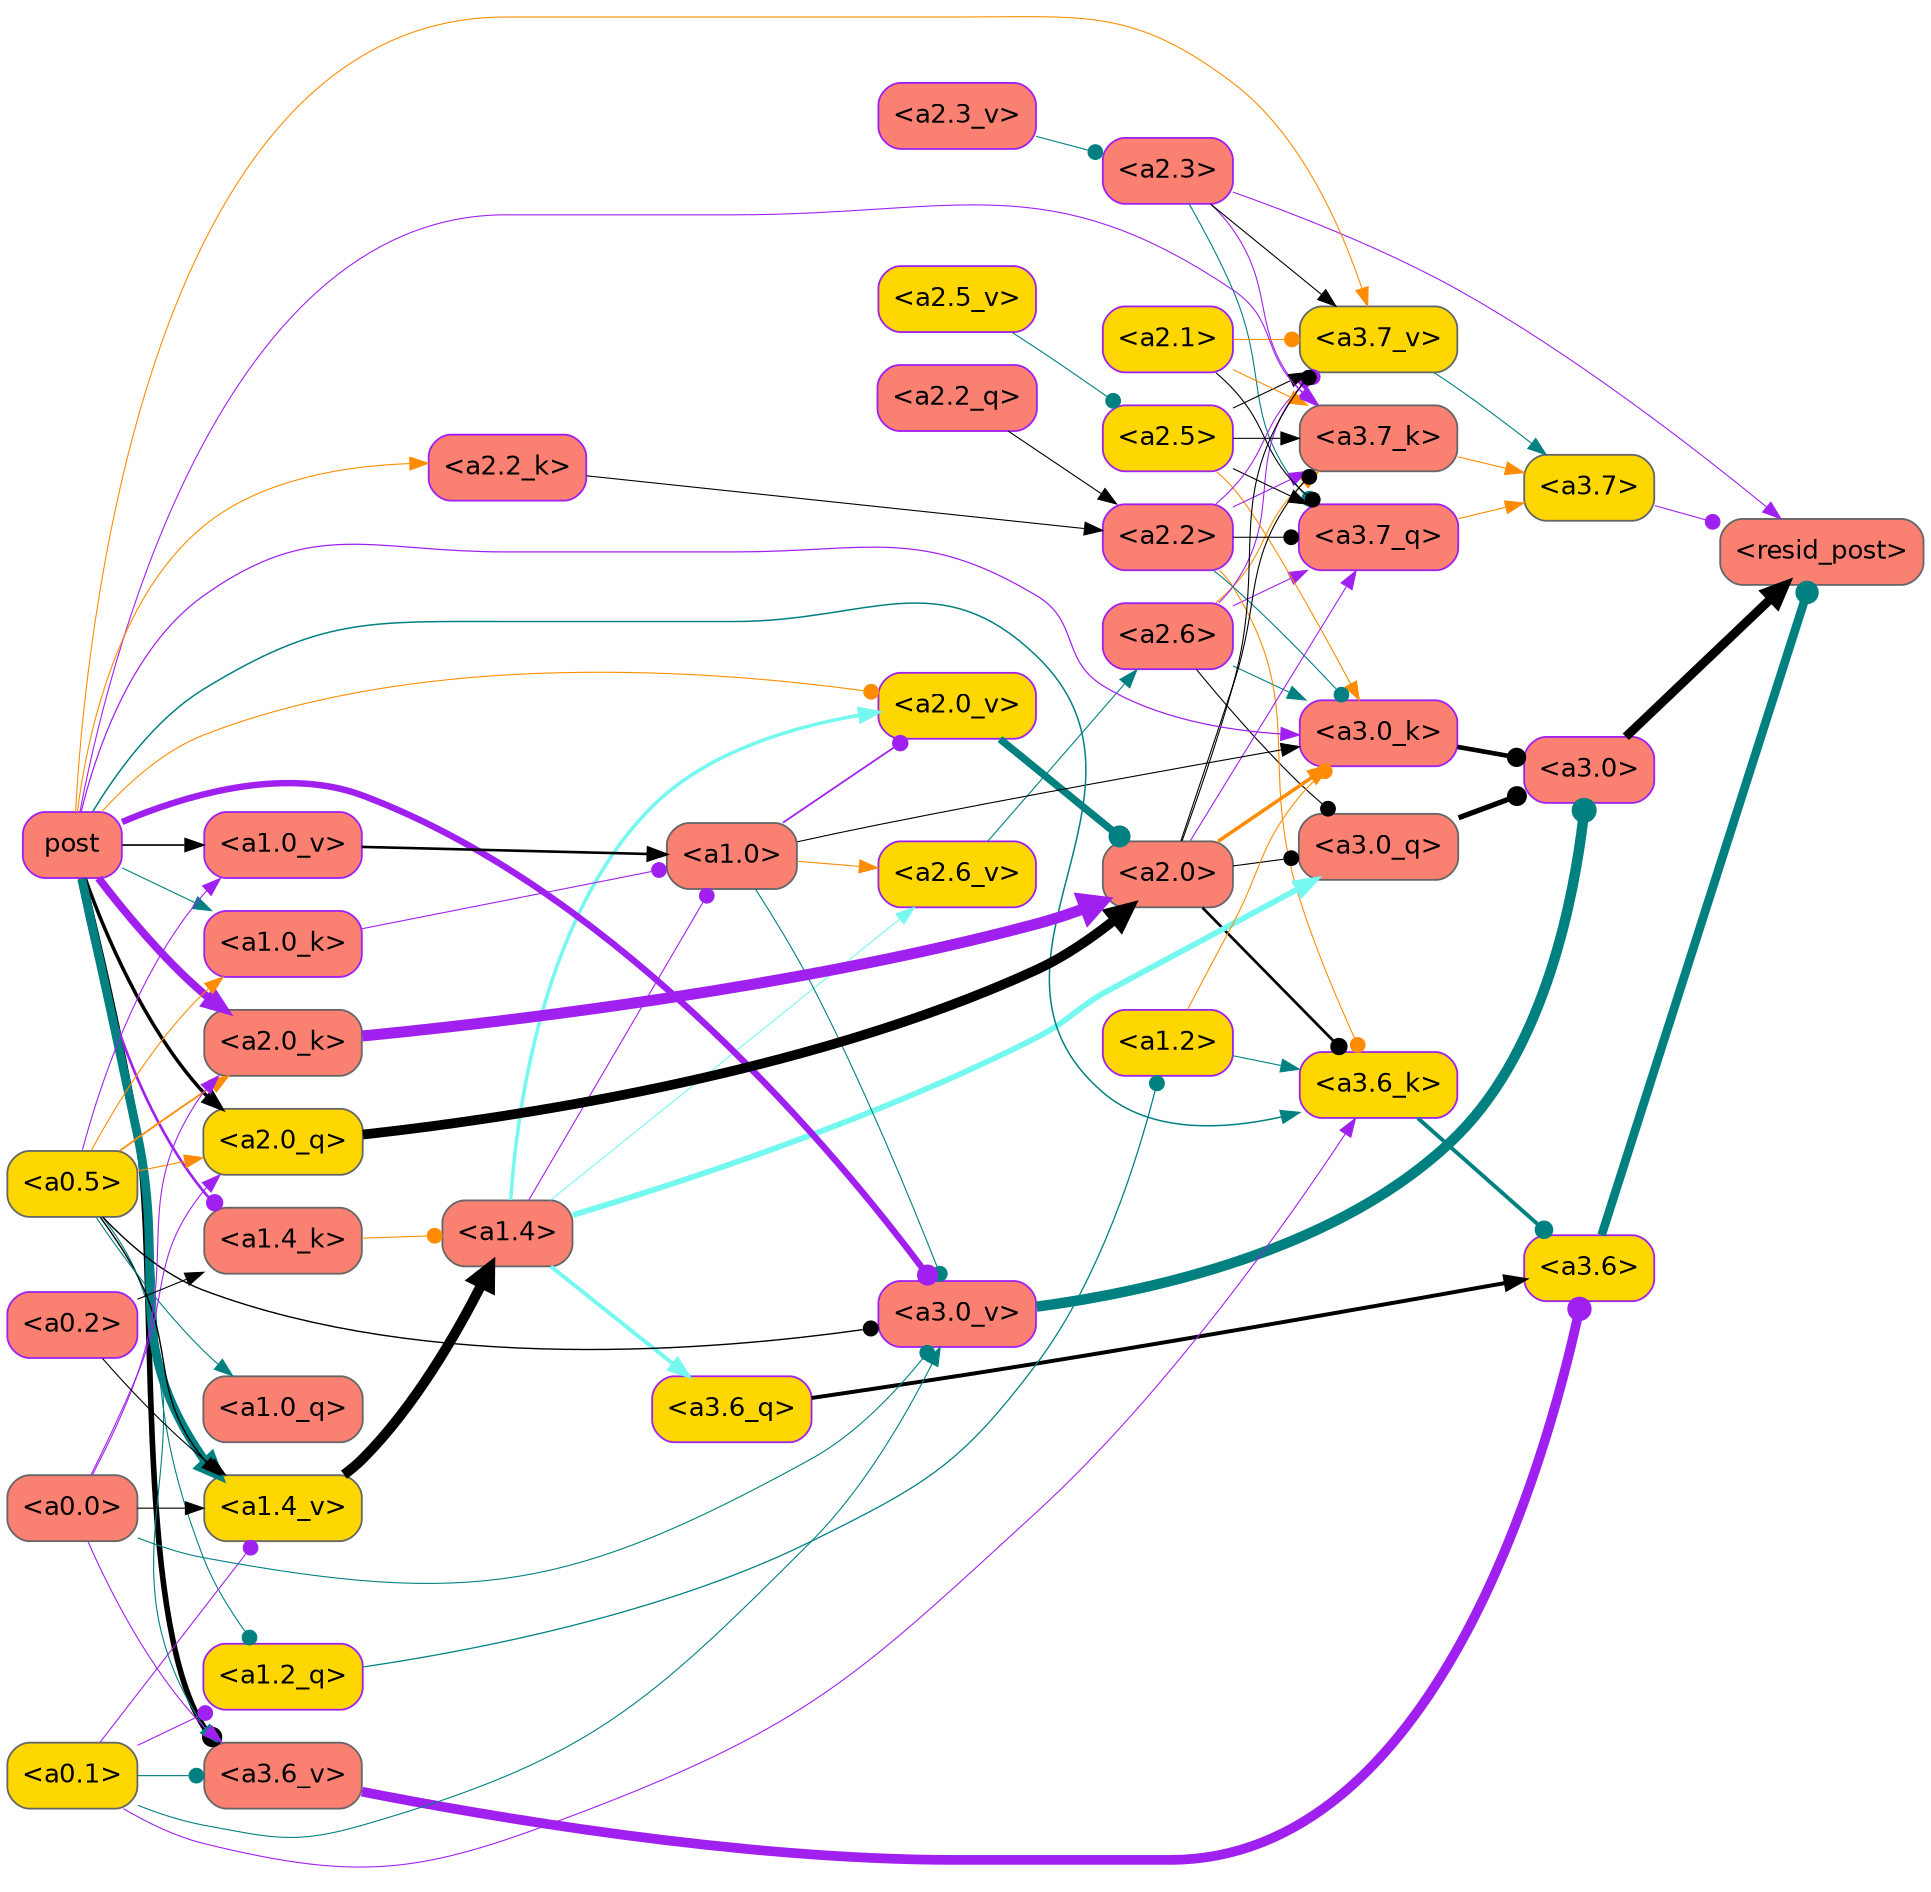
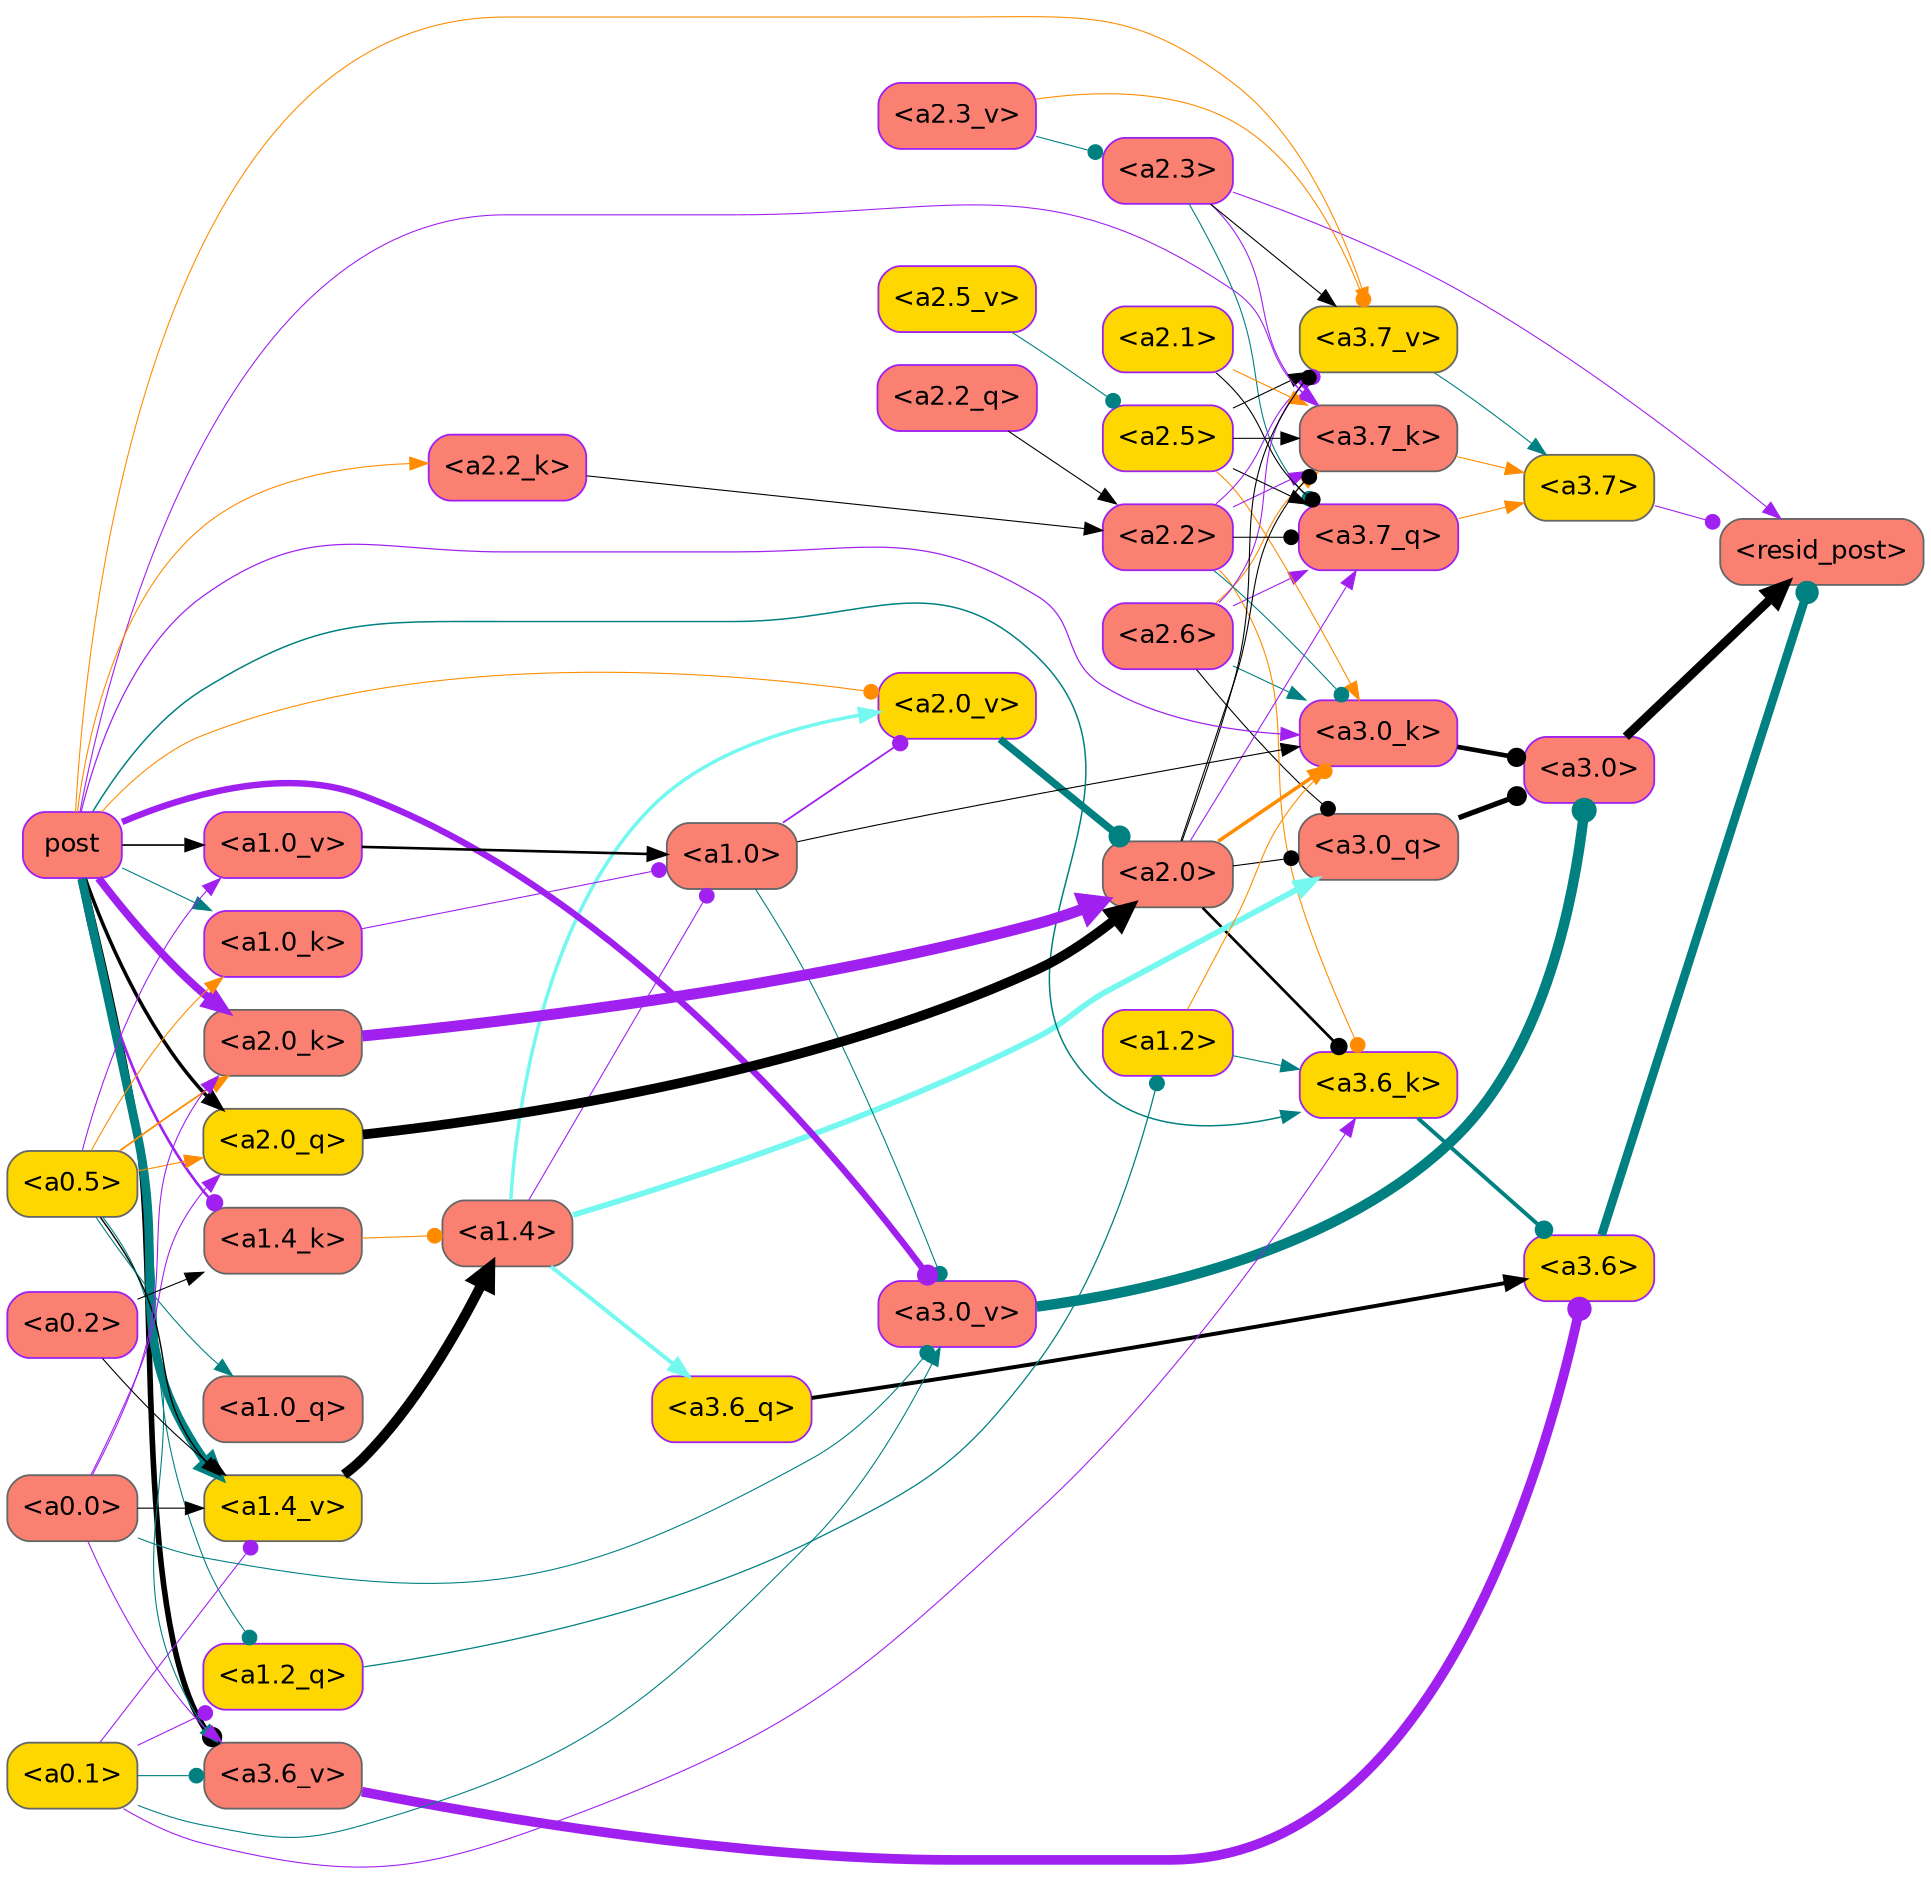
(1259, 339) -> (1240, 126)
(957, 874) -> none
(468, 1345) -> none
